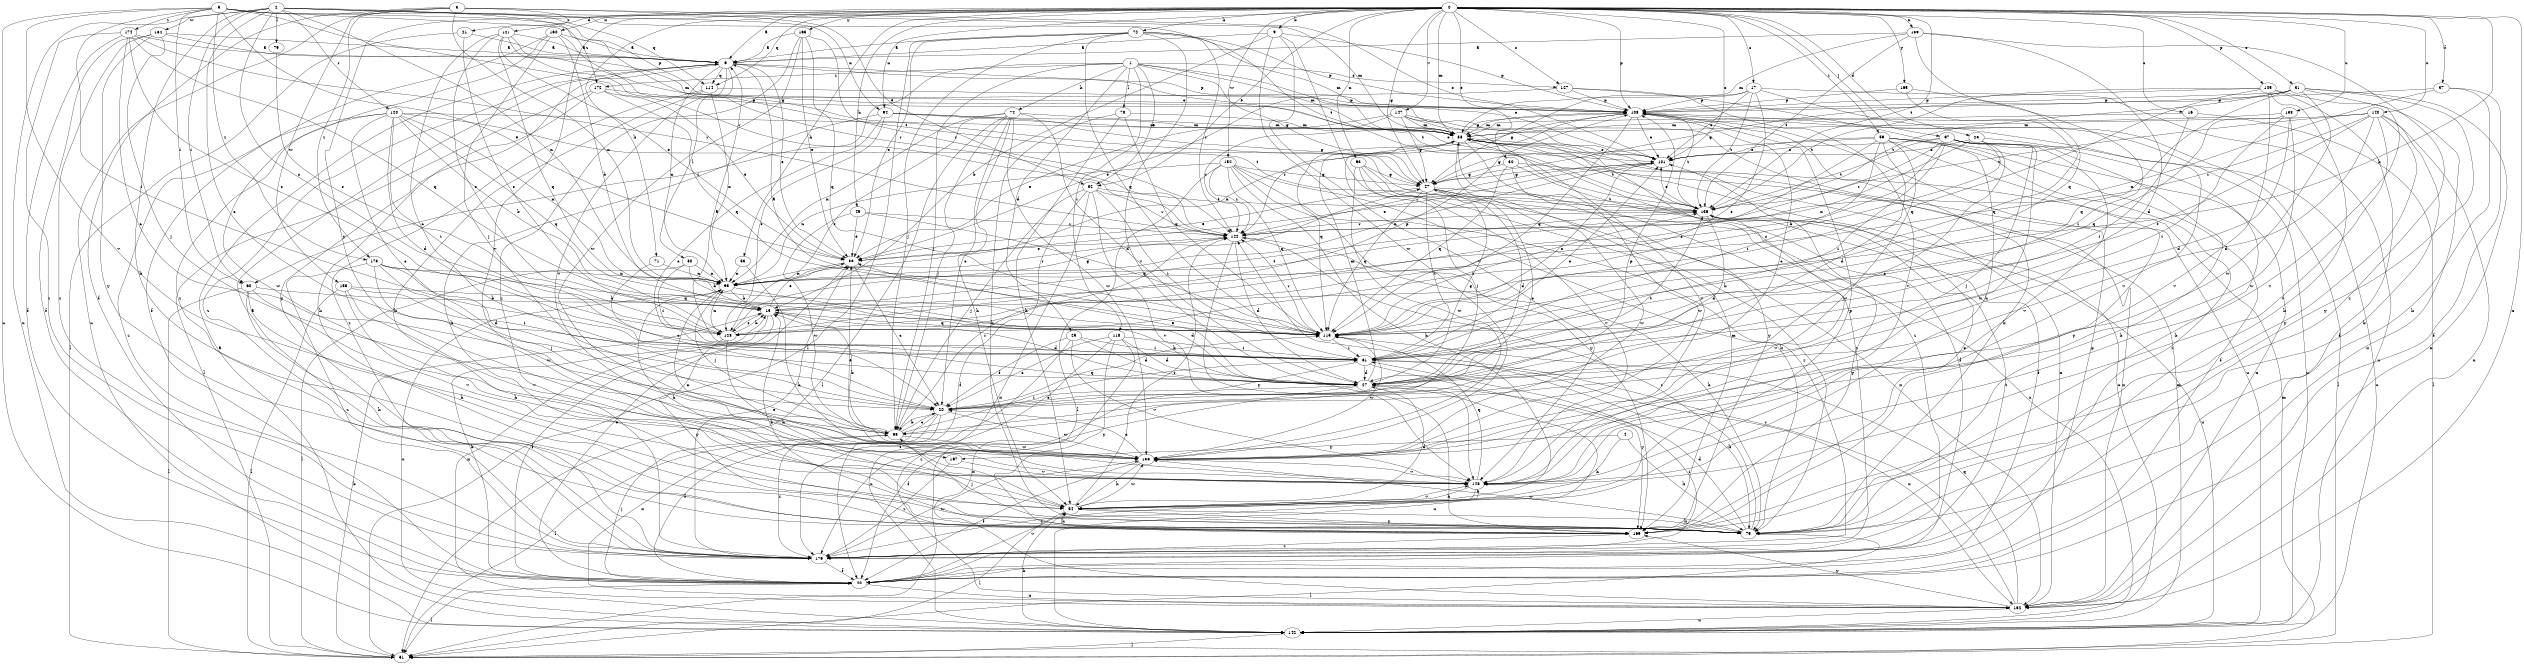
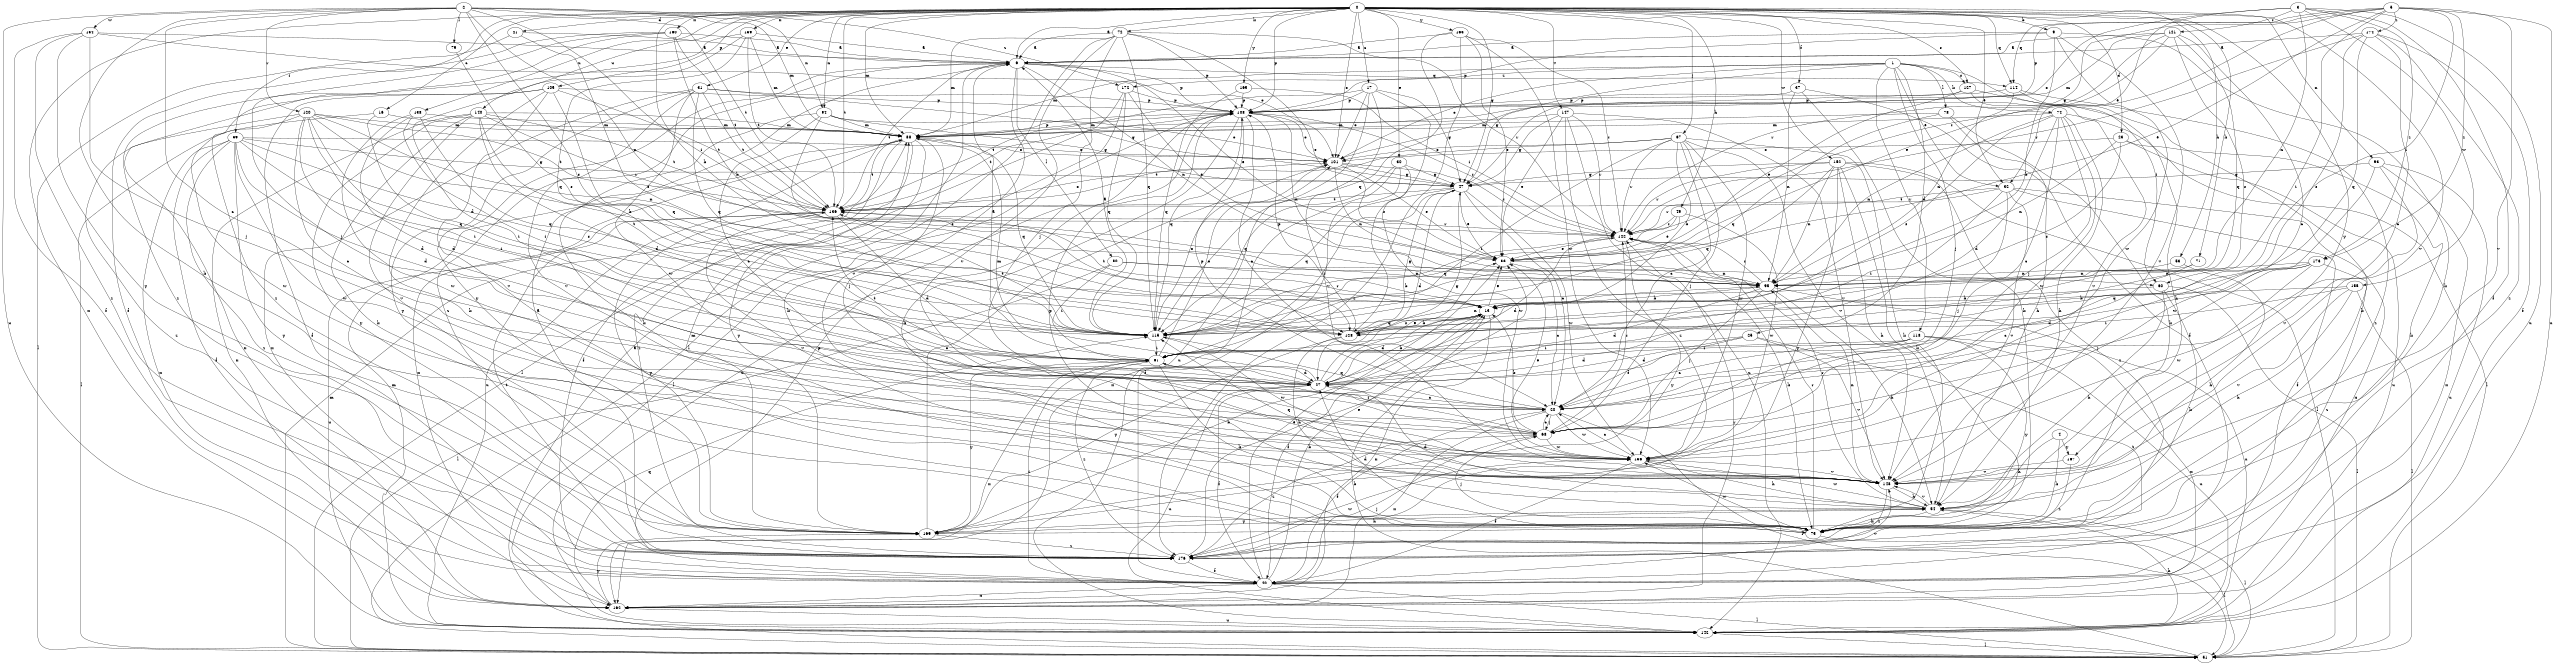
(1896, 272) -> (1433, 150)
(913, 422) -> (1550, 422)
(778, 460) -> none
